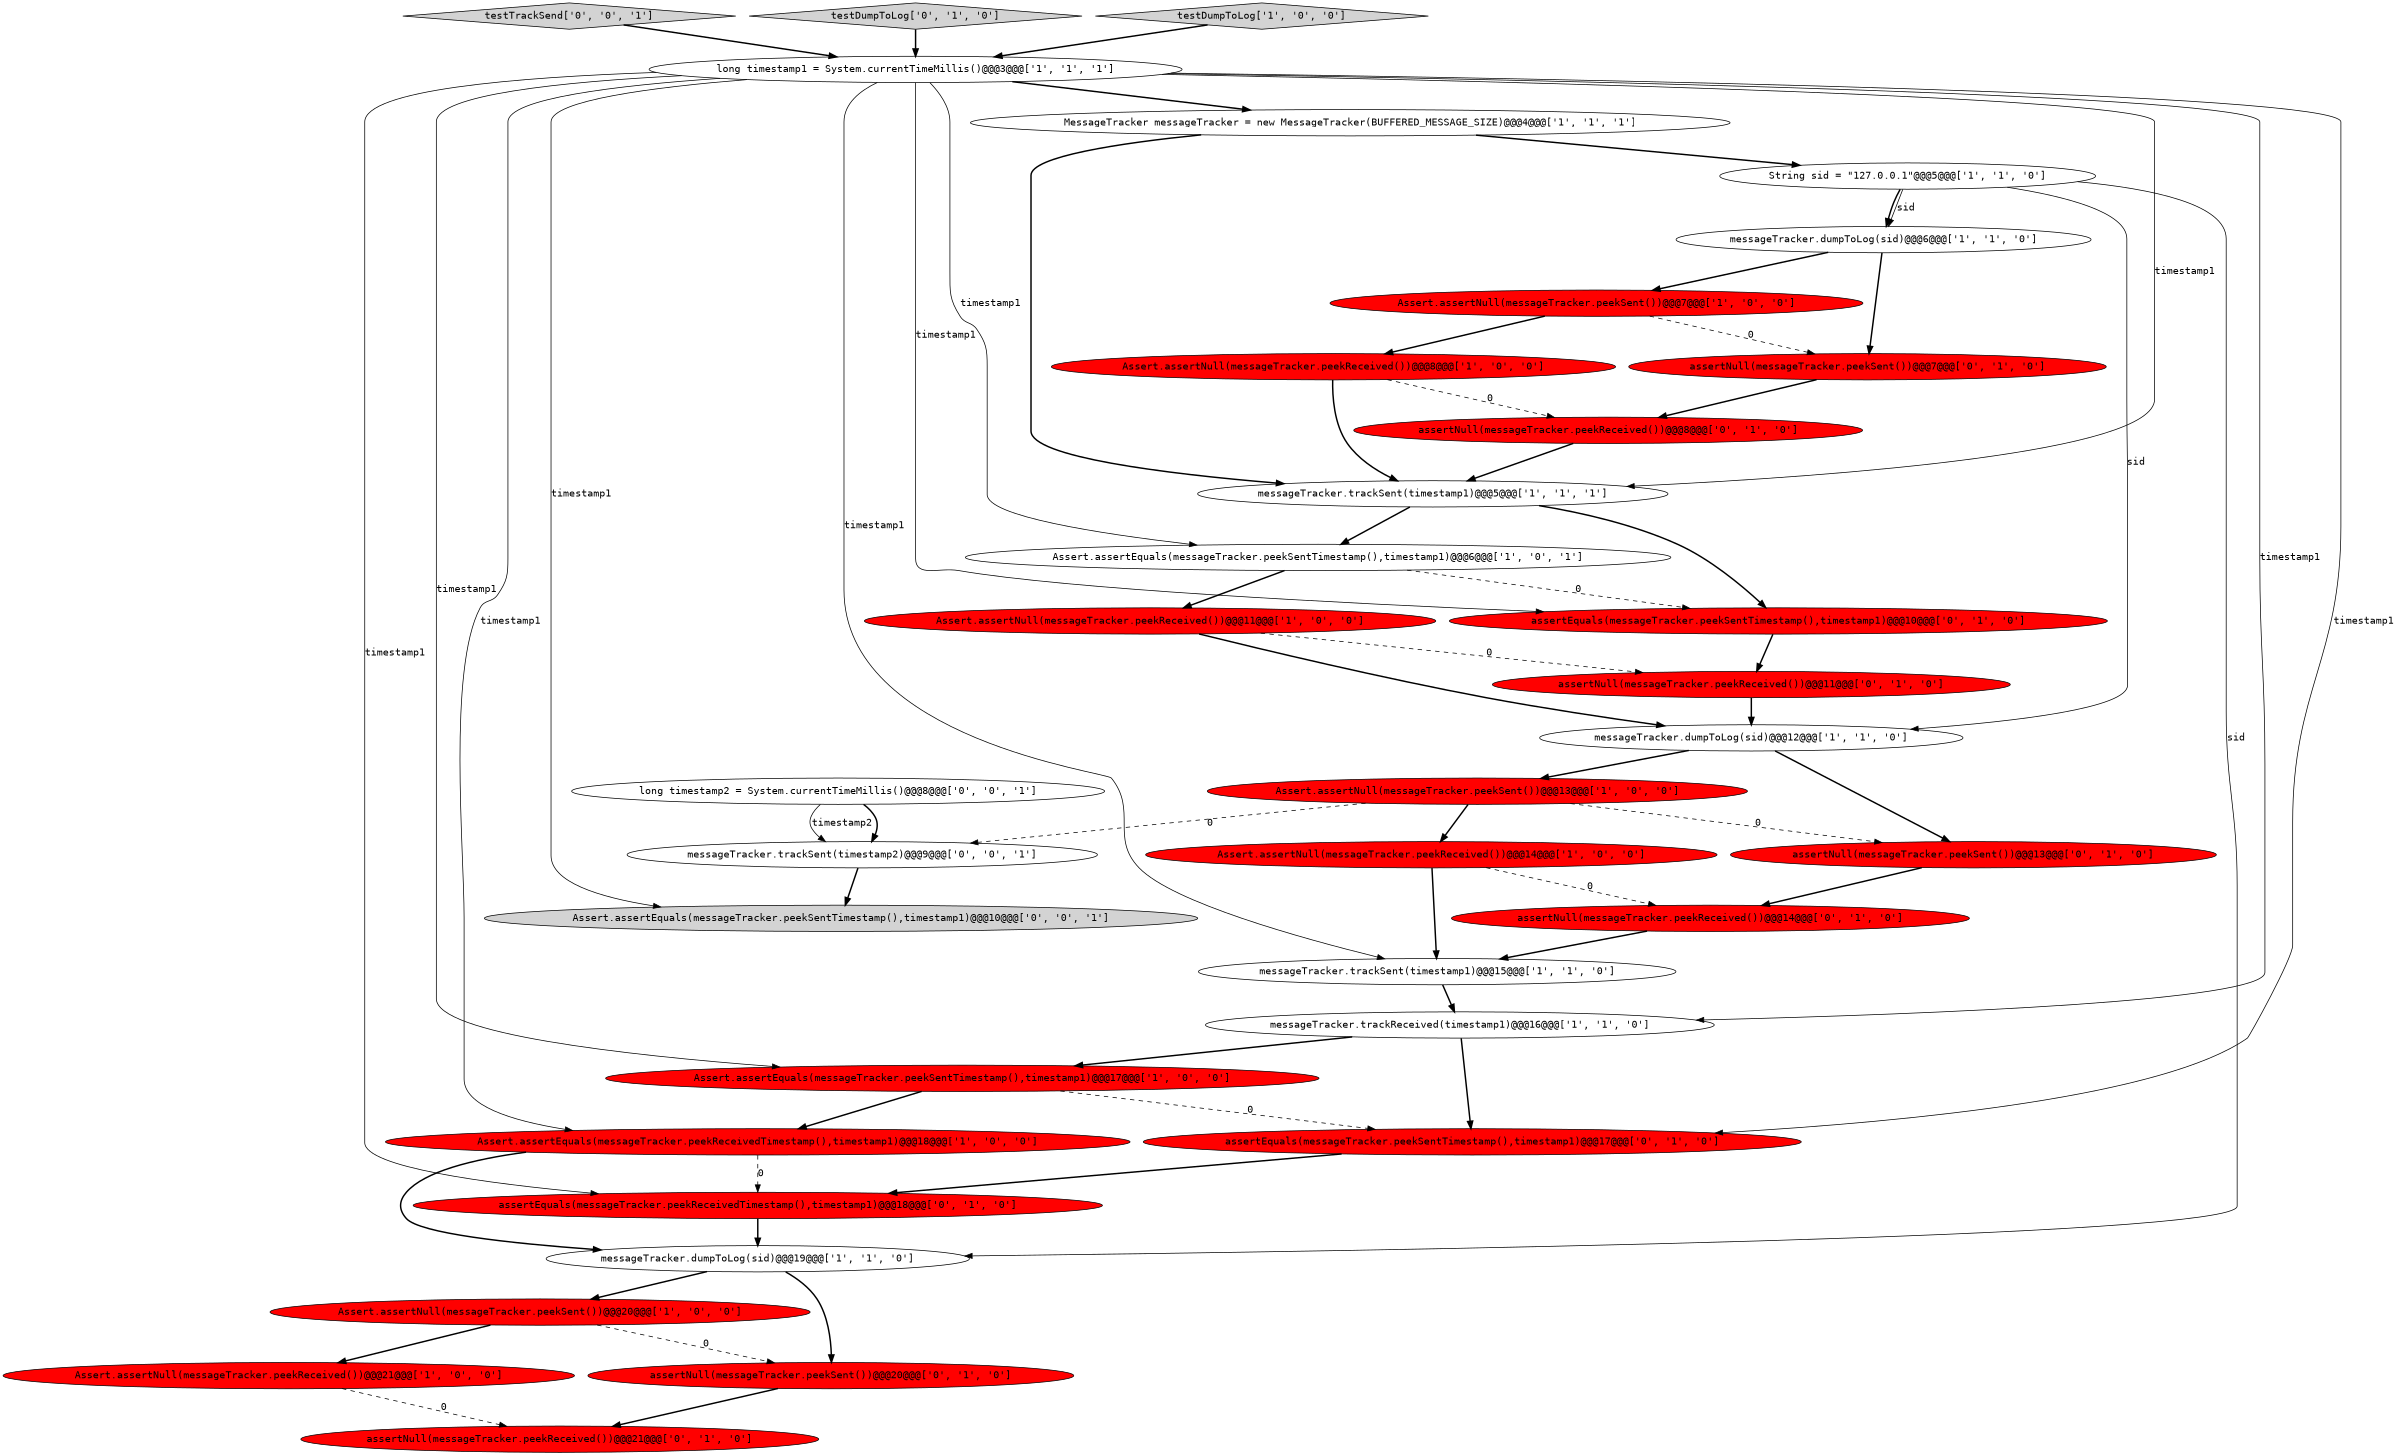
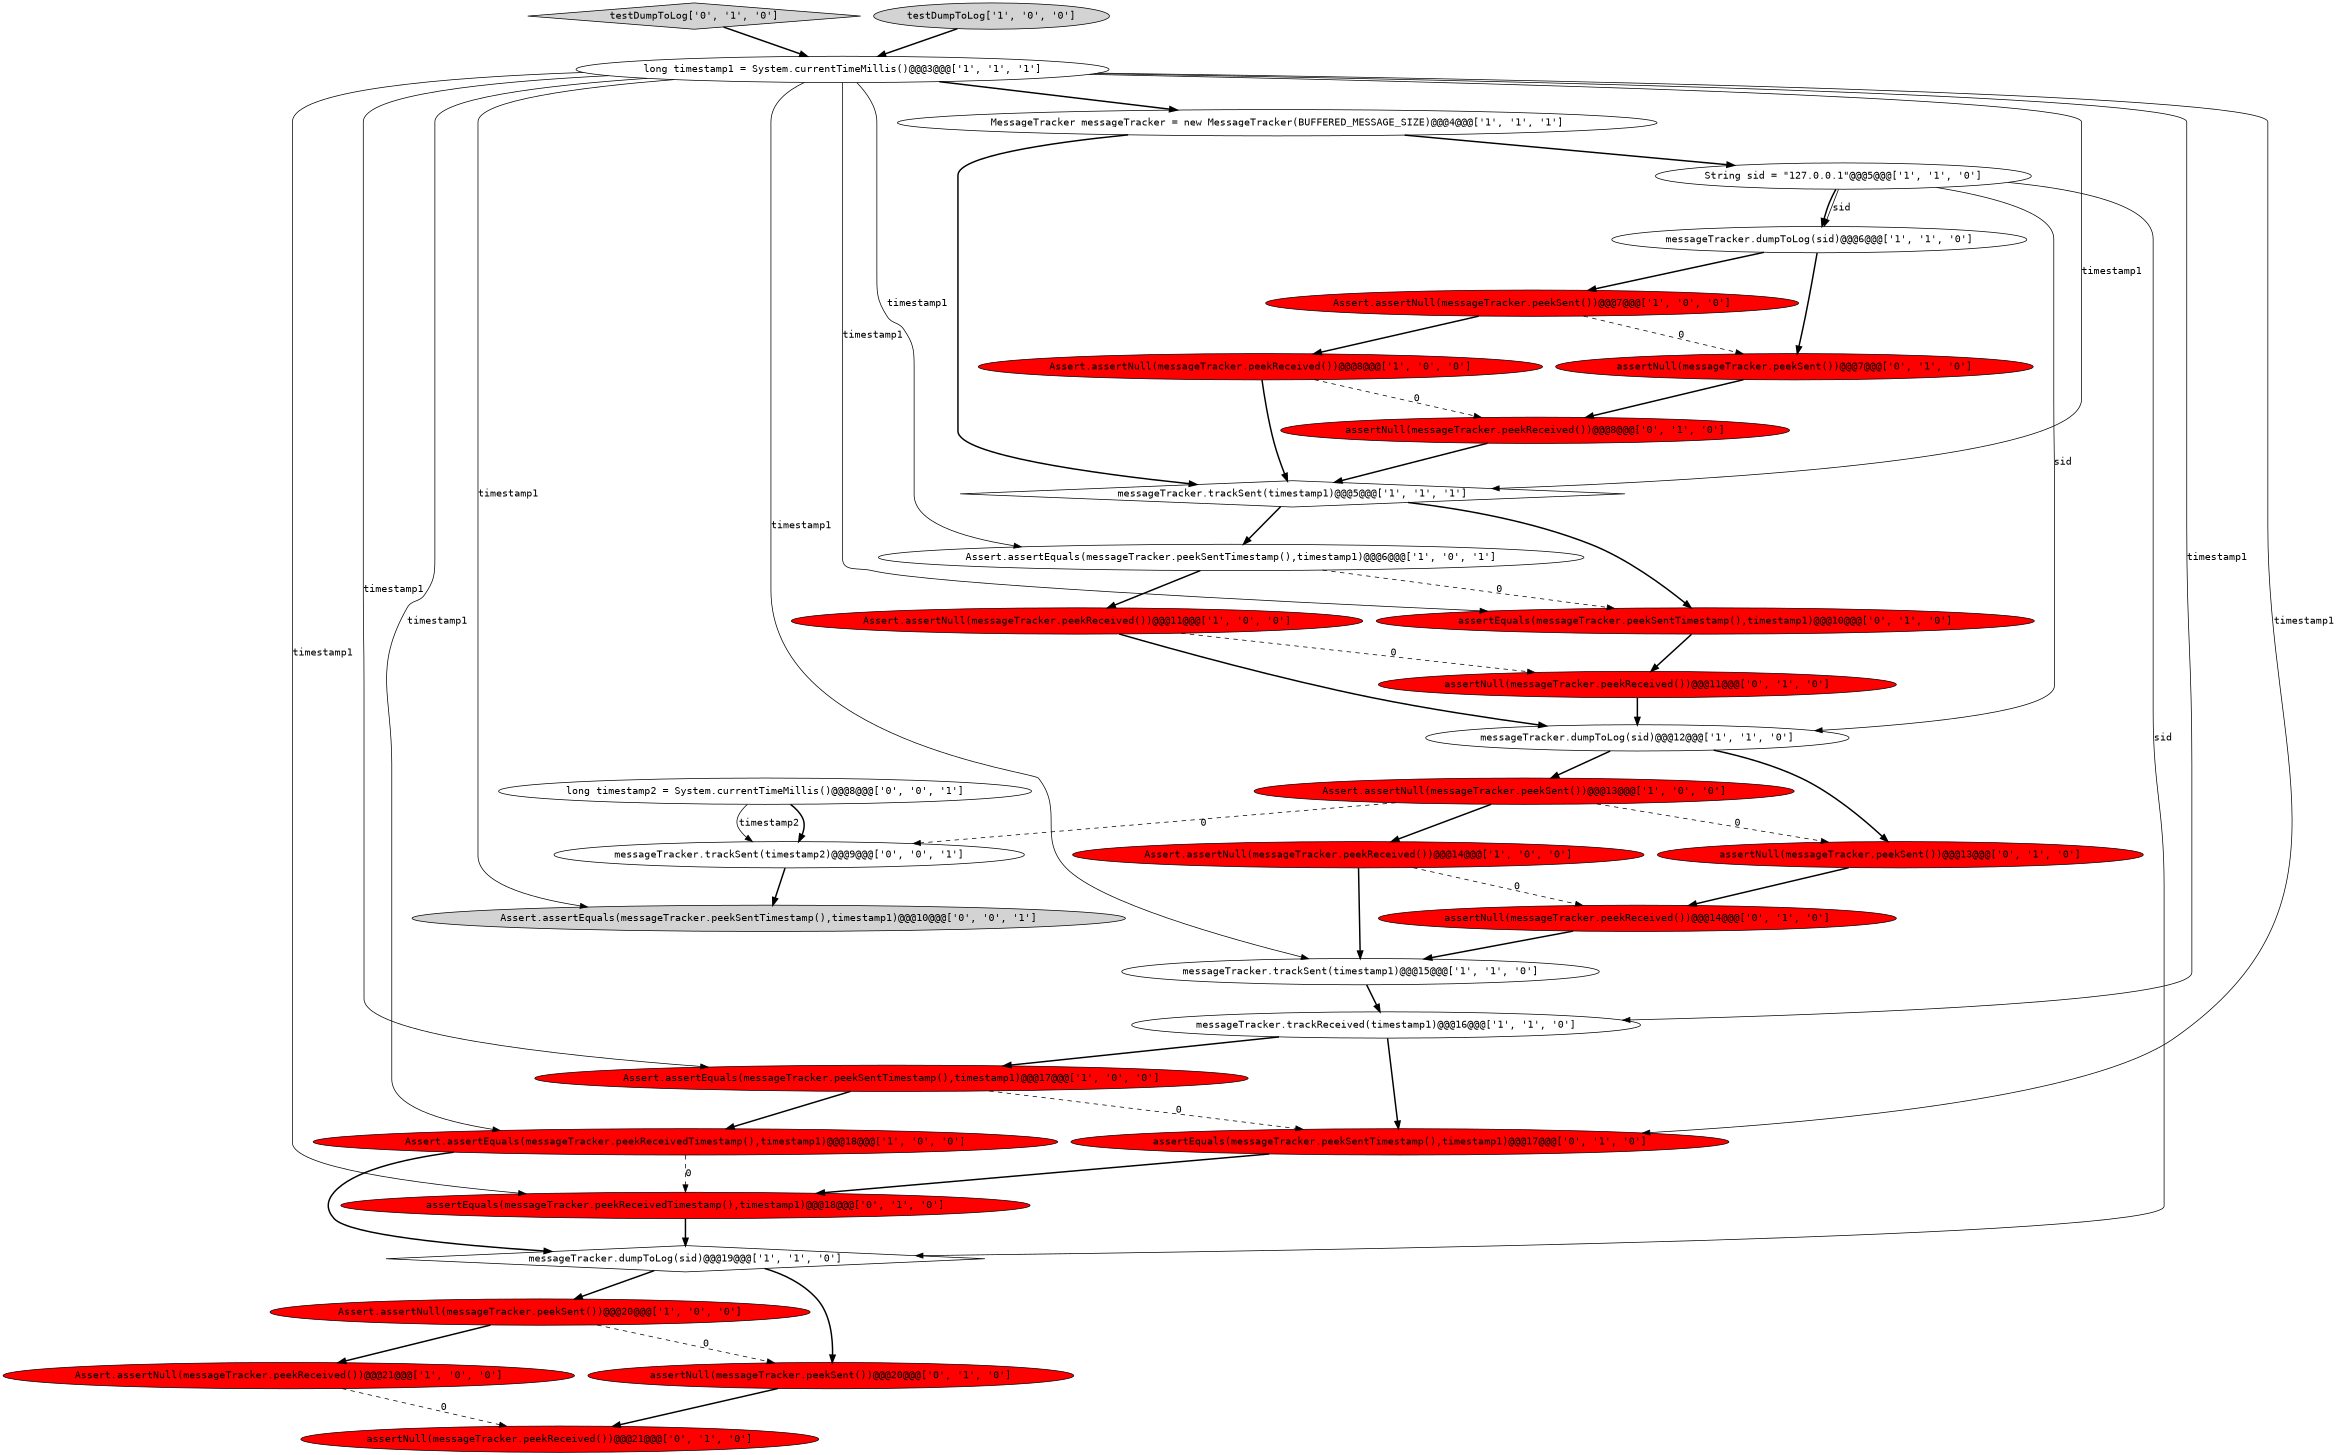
(569, 16) -> none
(1262, 16) -> (992, 16)
(1433, 494) -> (1293, 494)
(758, 1259) -> (685, 1259)
